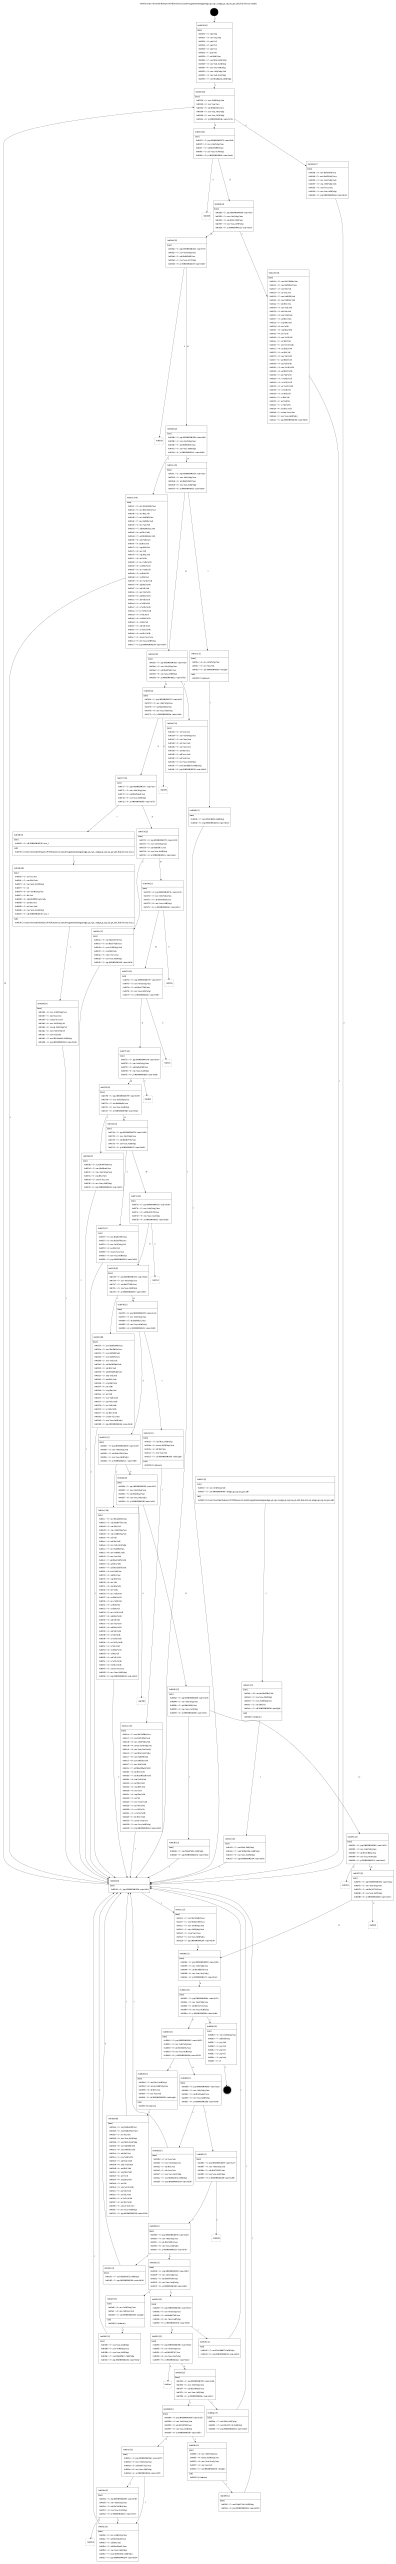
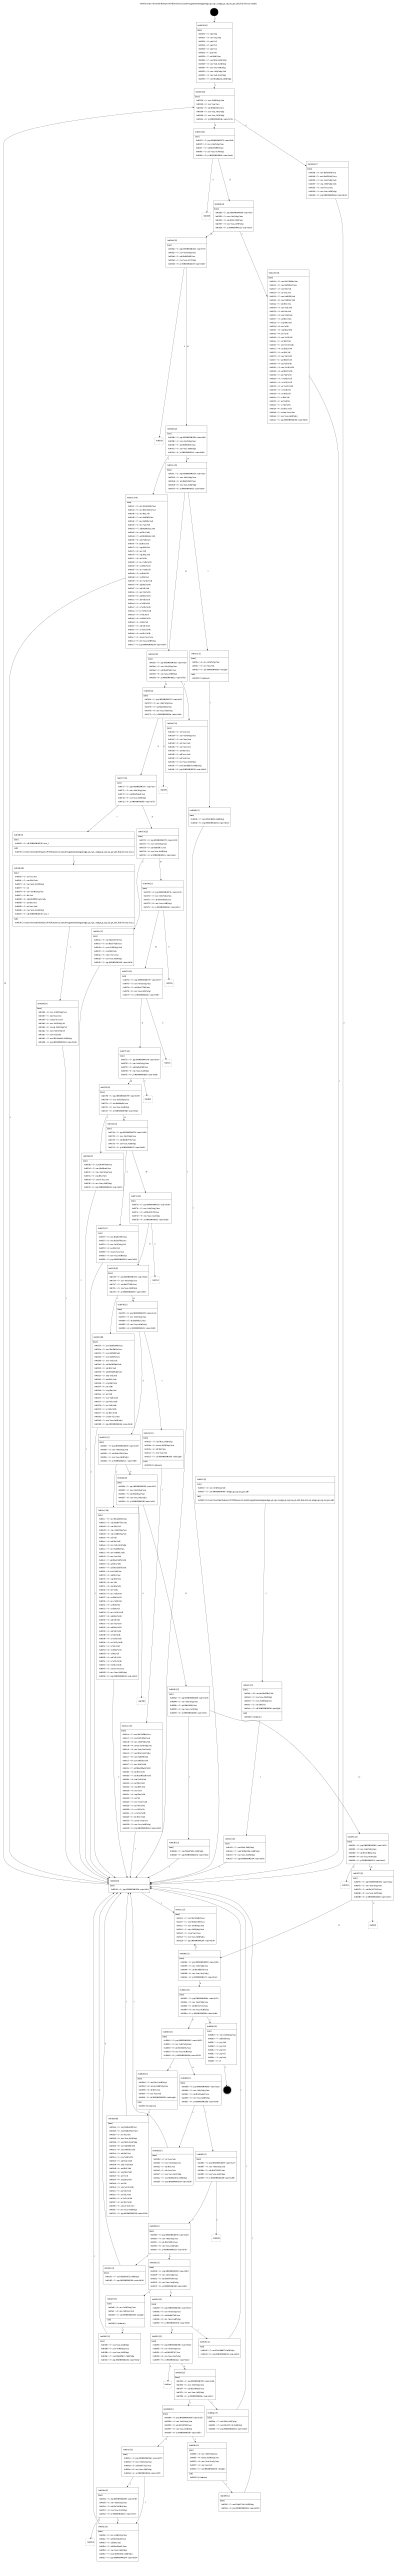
(197, 1947) -> (195, 1948)
